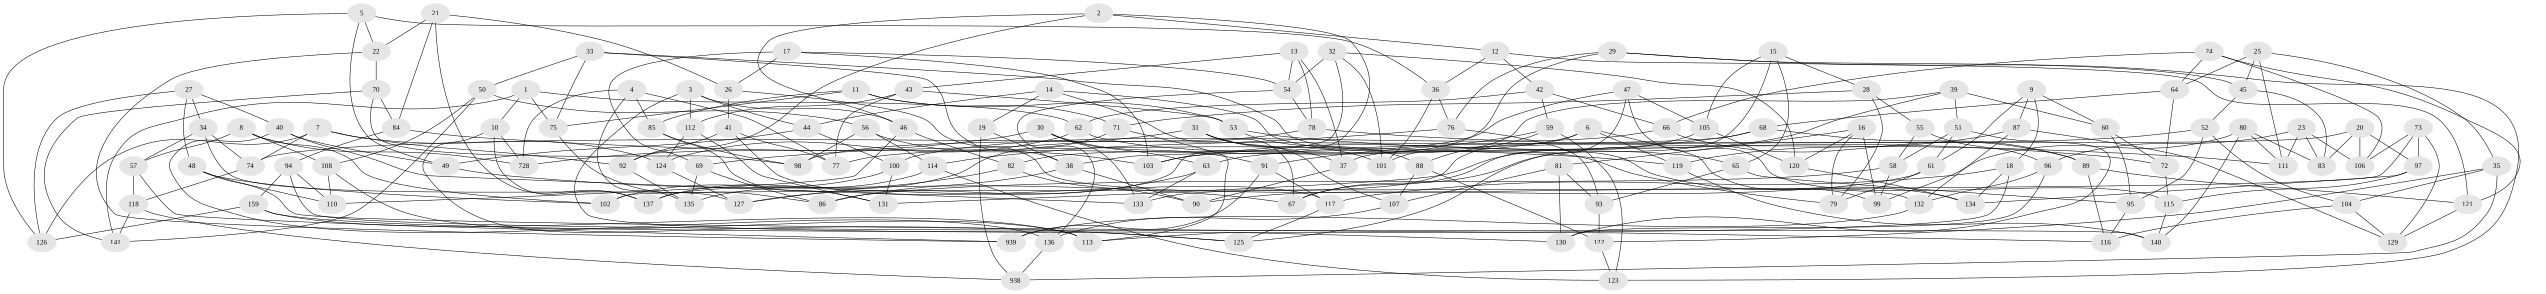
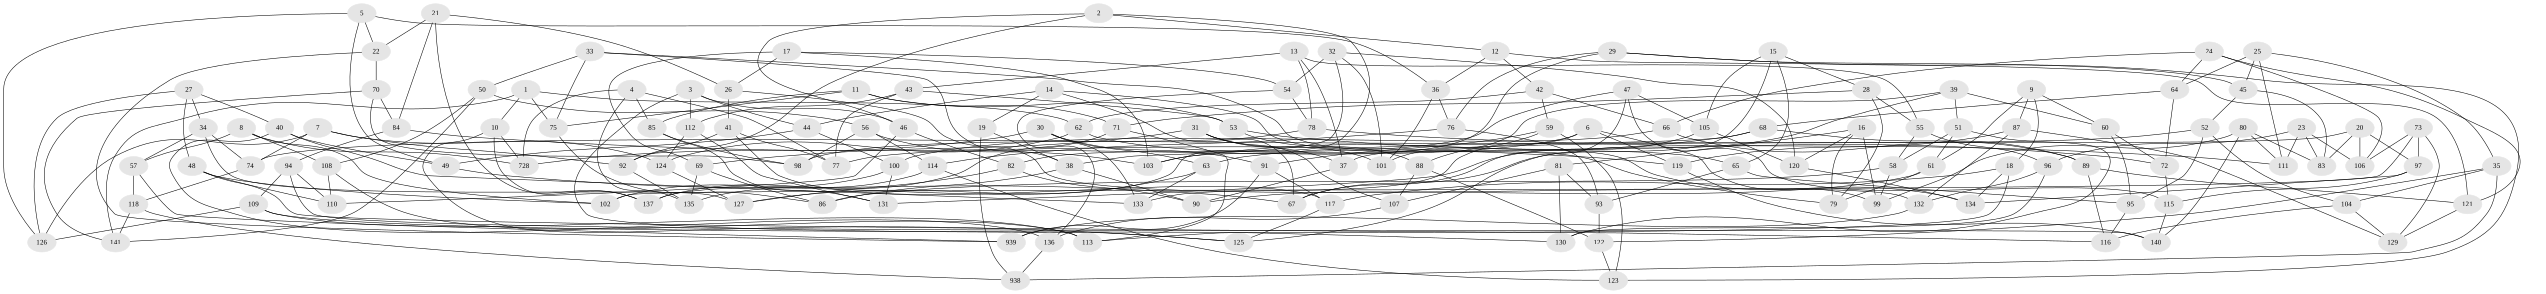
(1291, 70) -> (1620, 65)
(254, 204) -> (254, 204)
